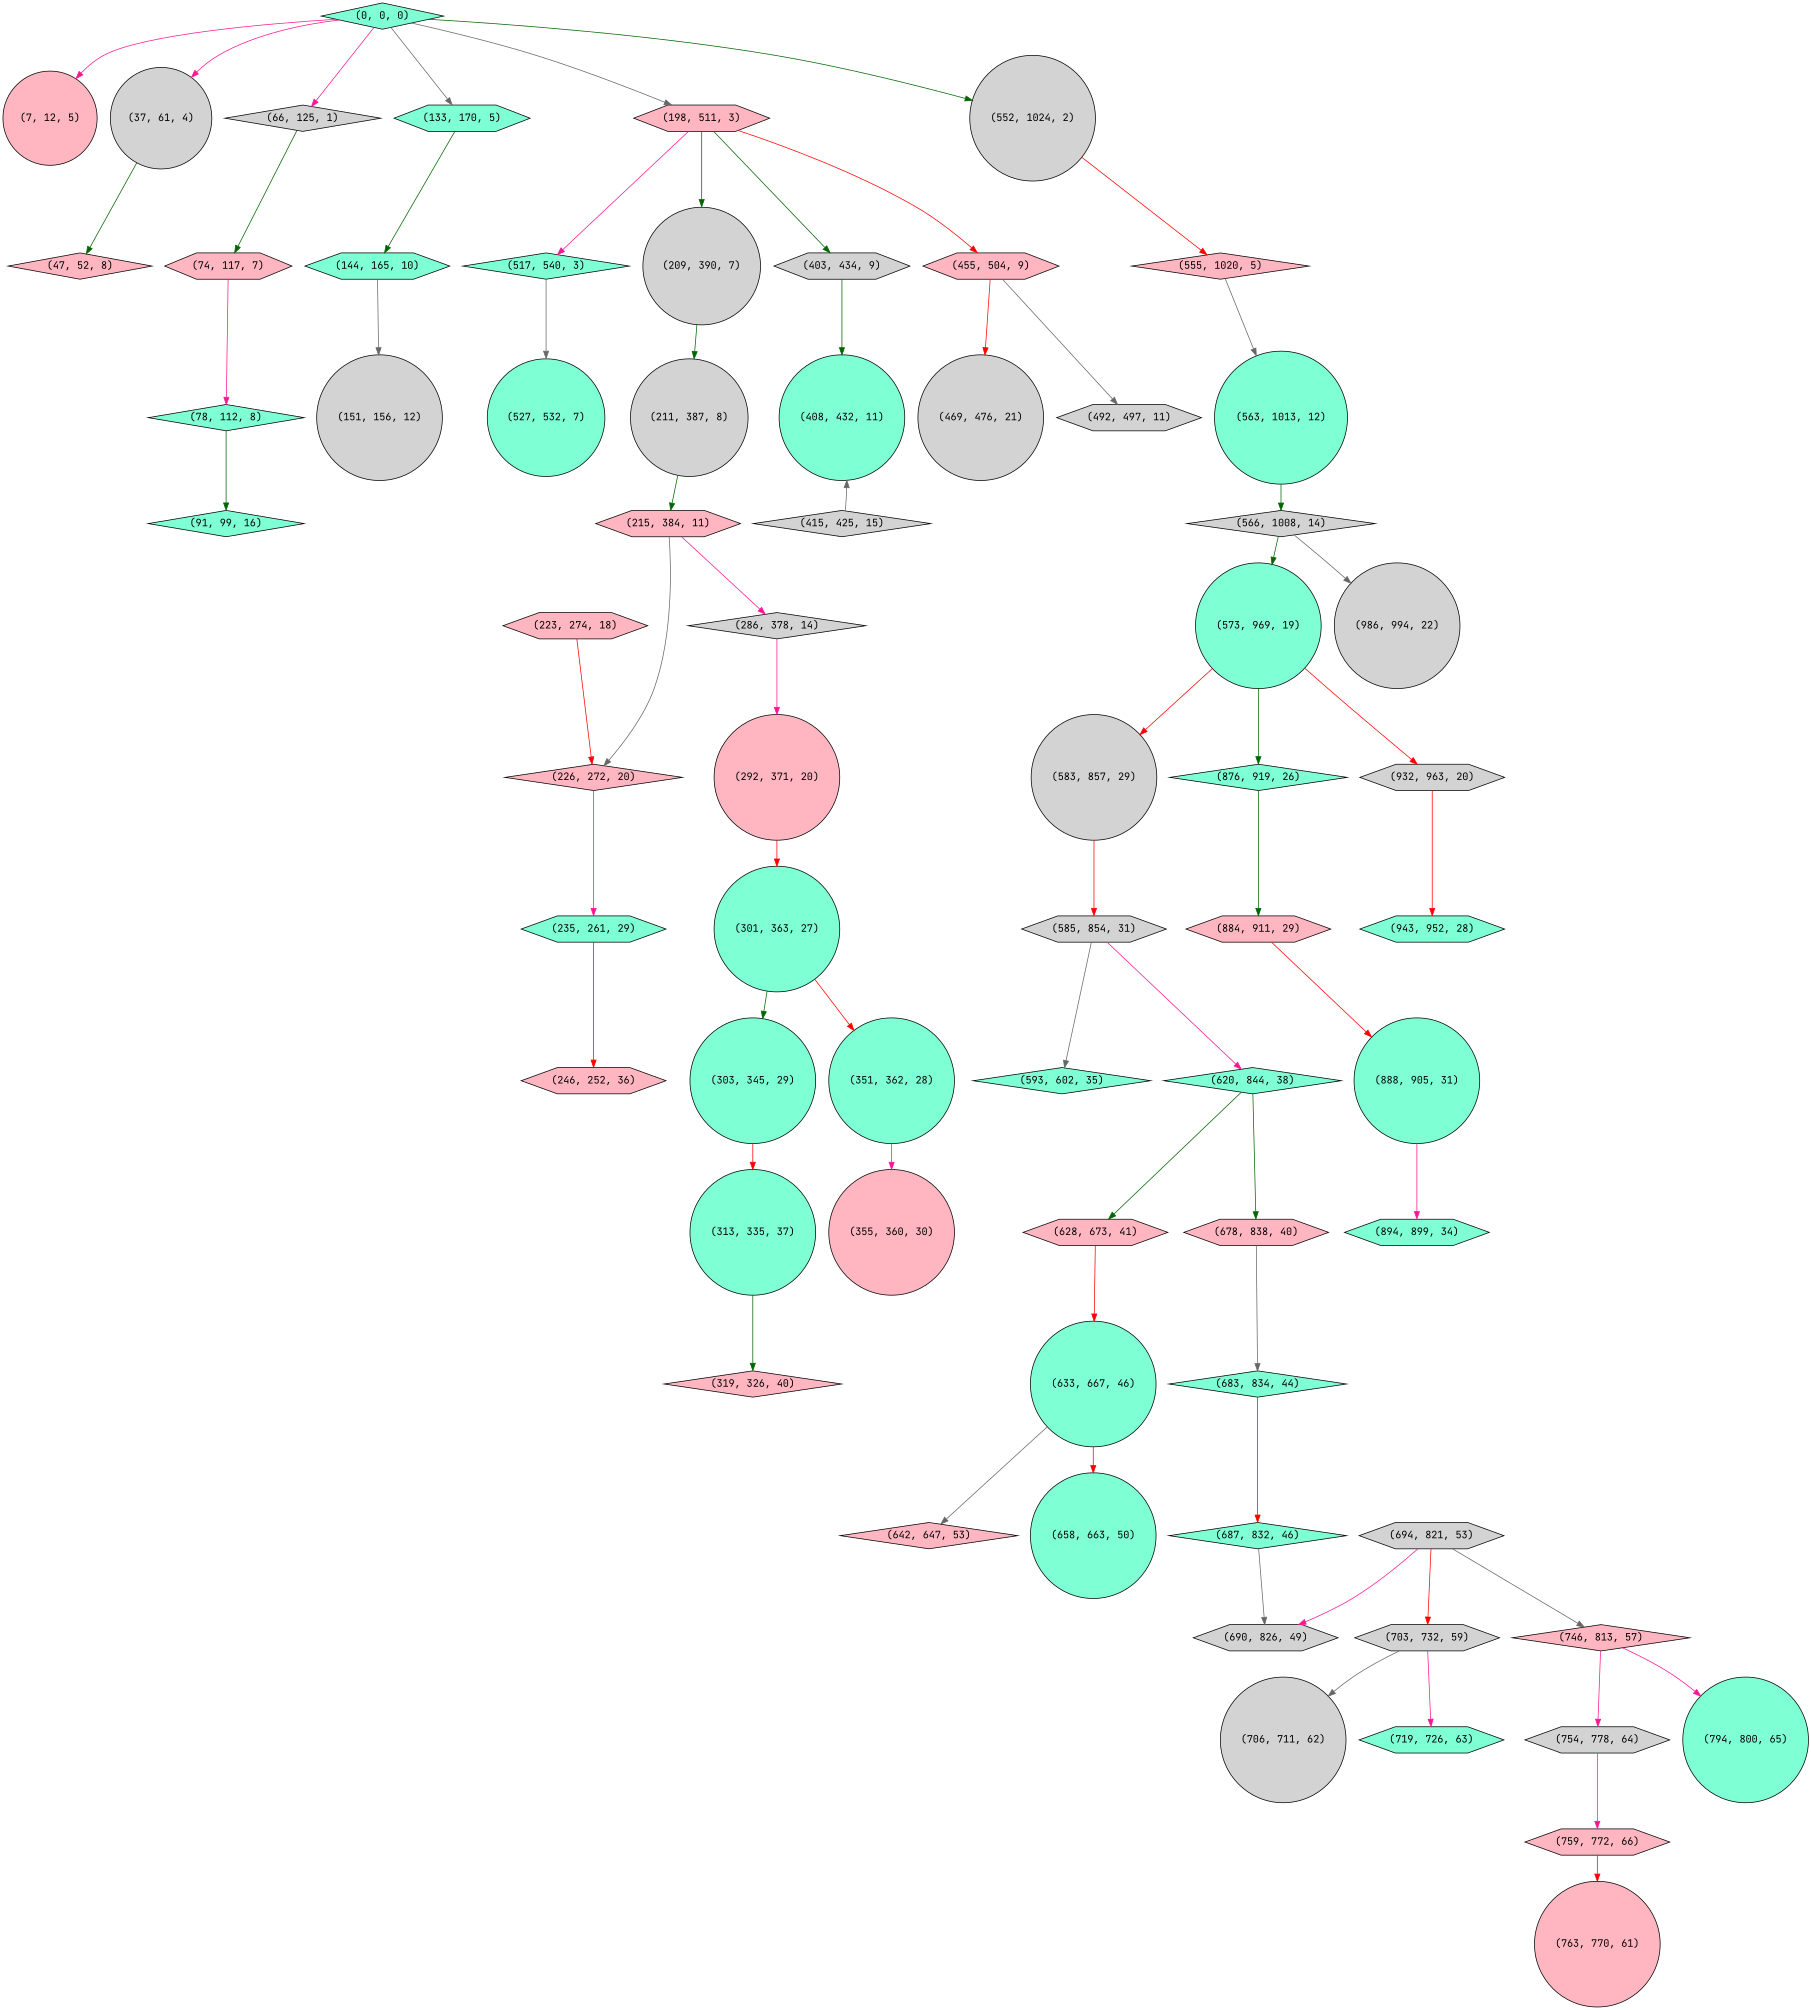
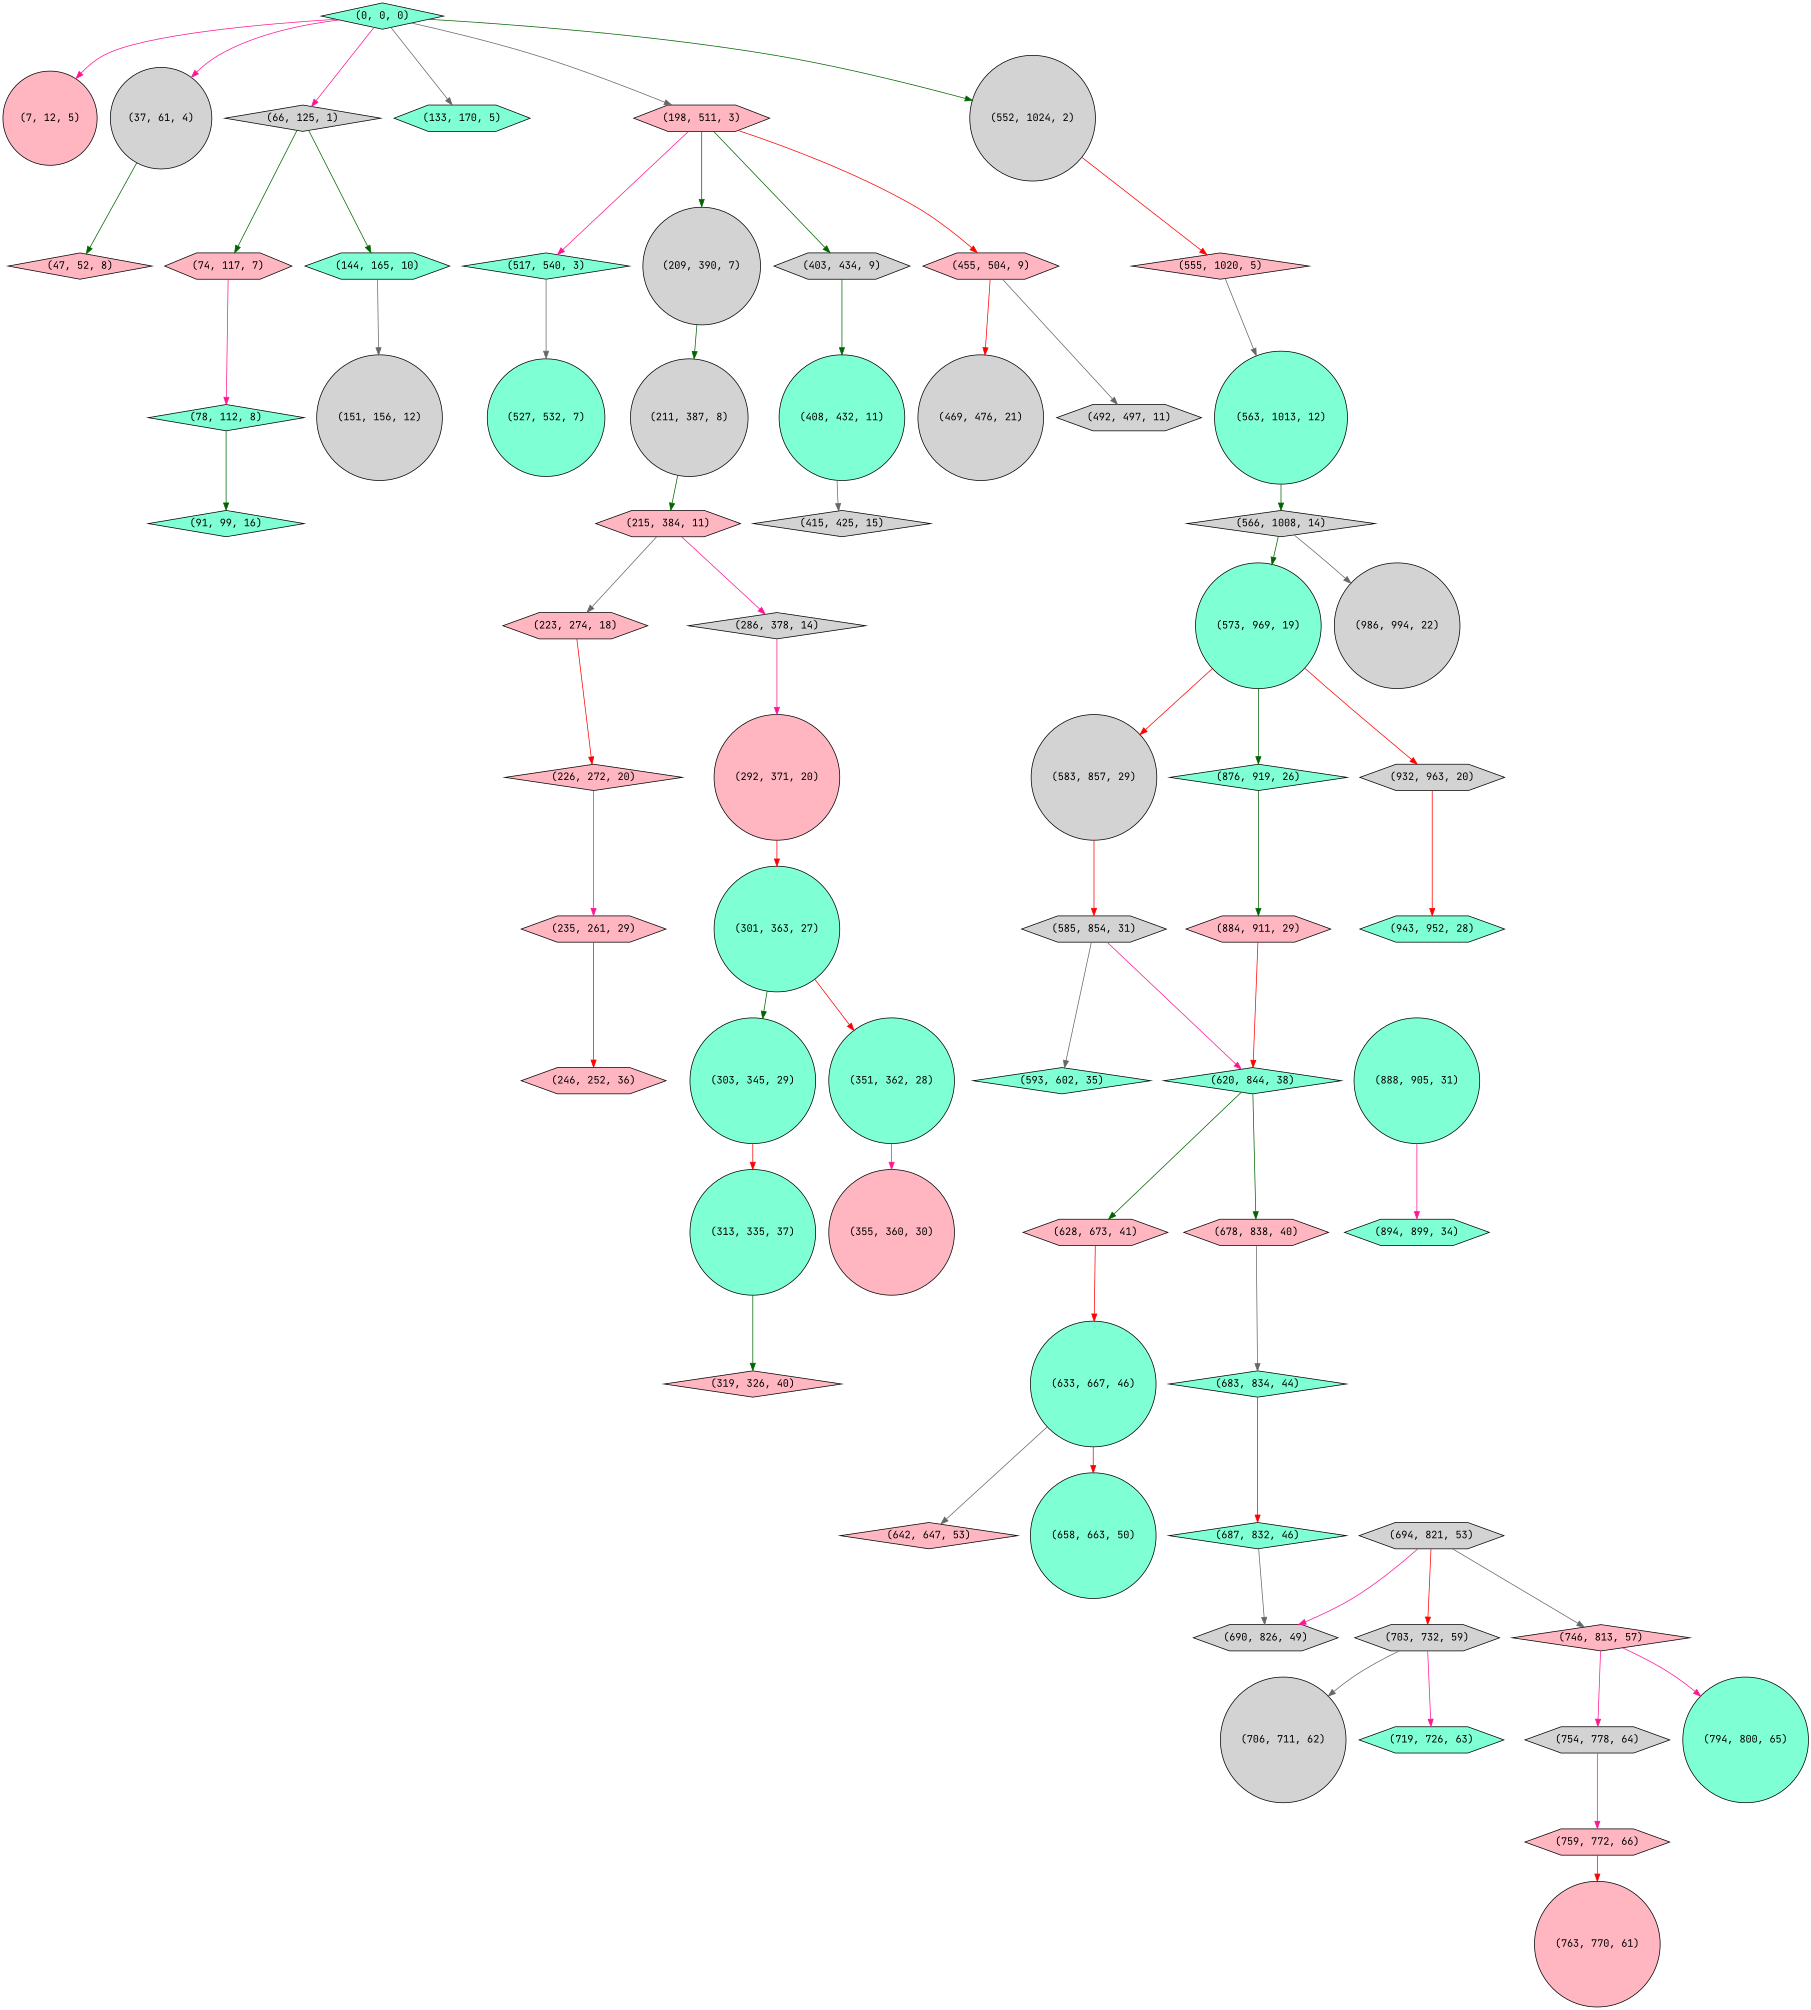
(422, 189) -> (338, 188)
(846, 499) -> (837, 492)
(663, 656) -> (624, 572)
(594, 929) -> (594, 929)
(1319, 987) -> (1256, 1001)
